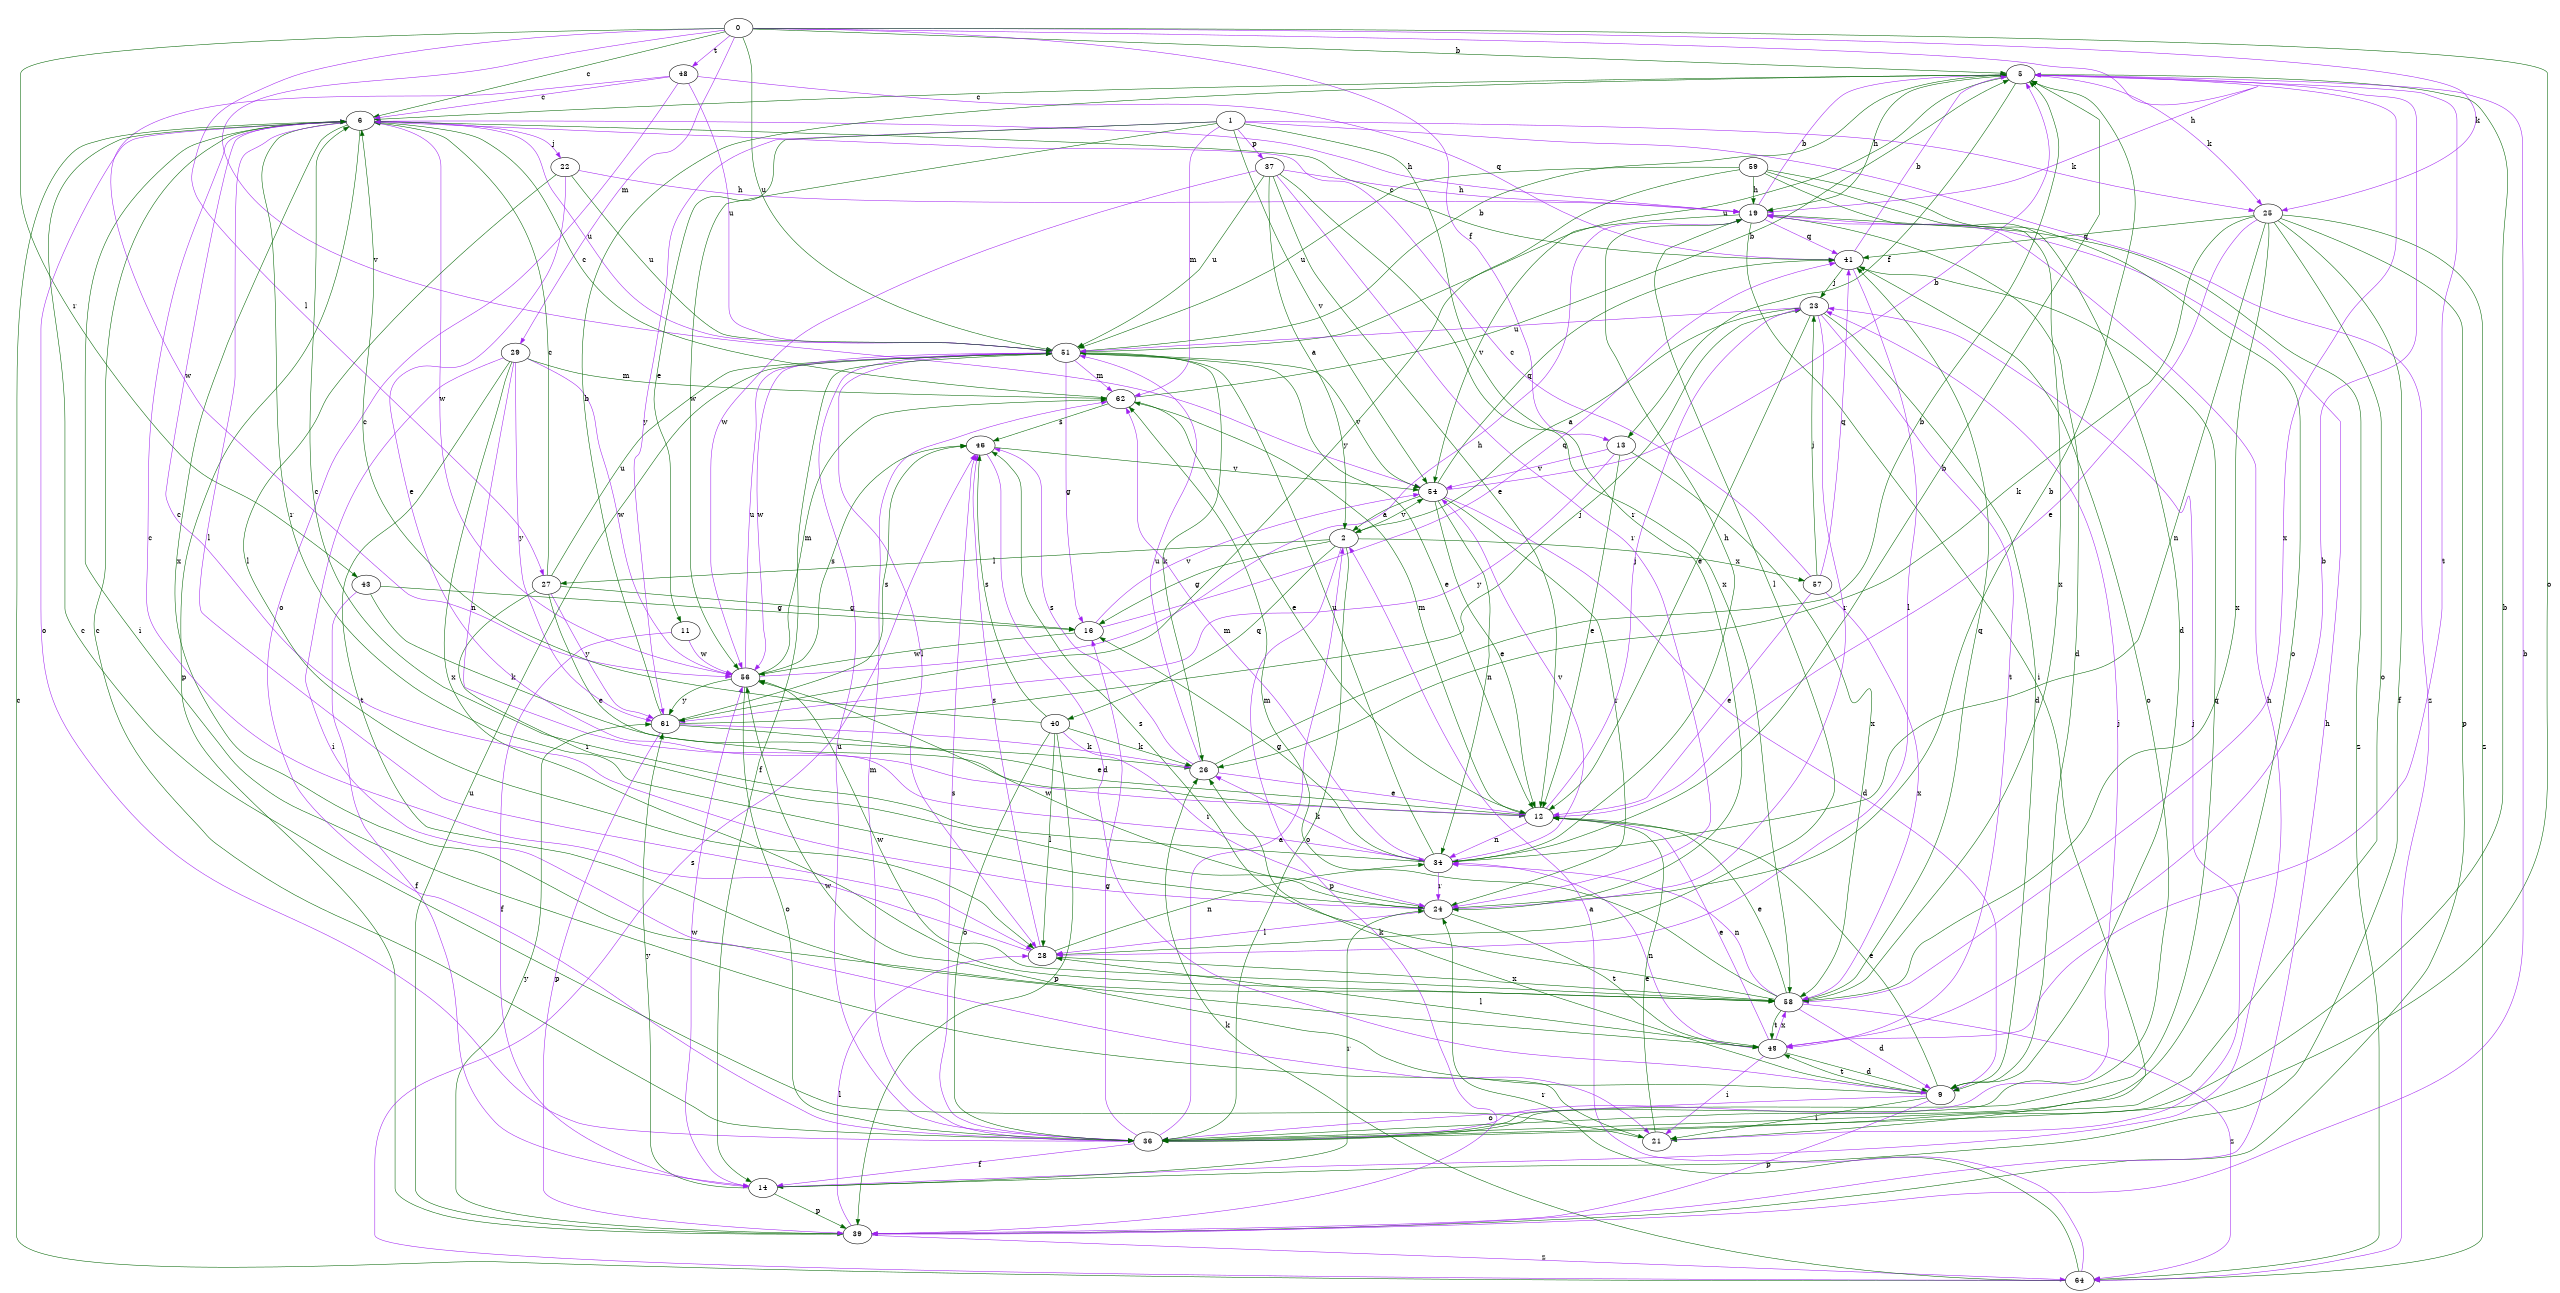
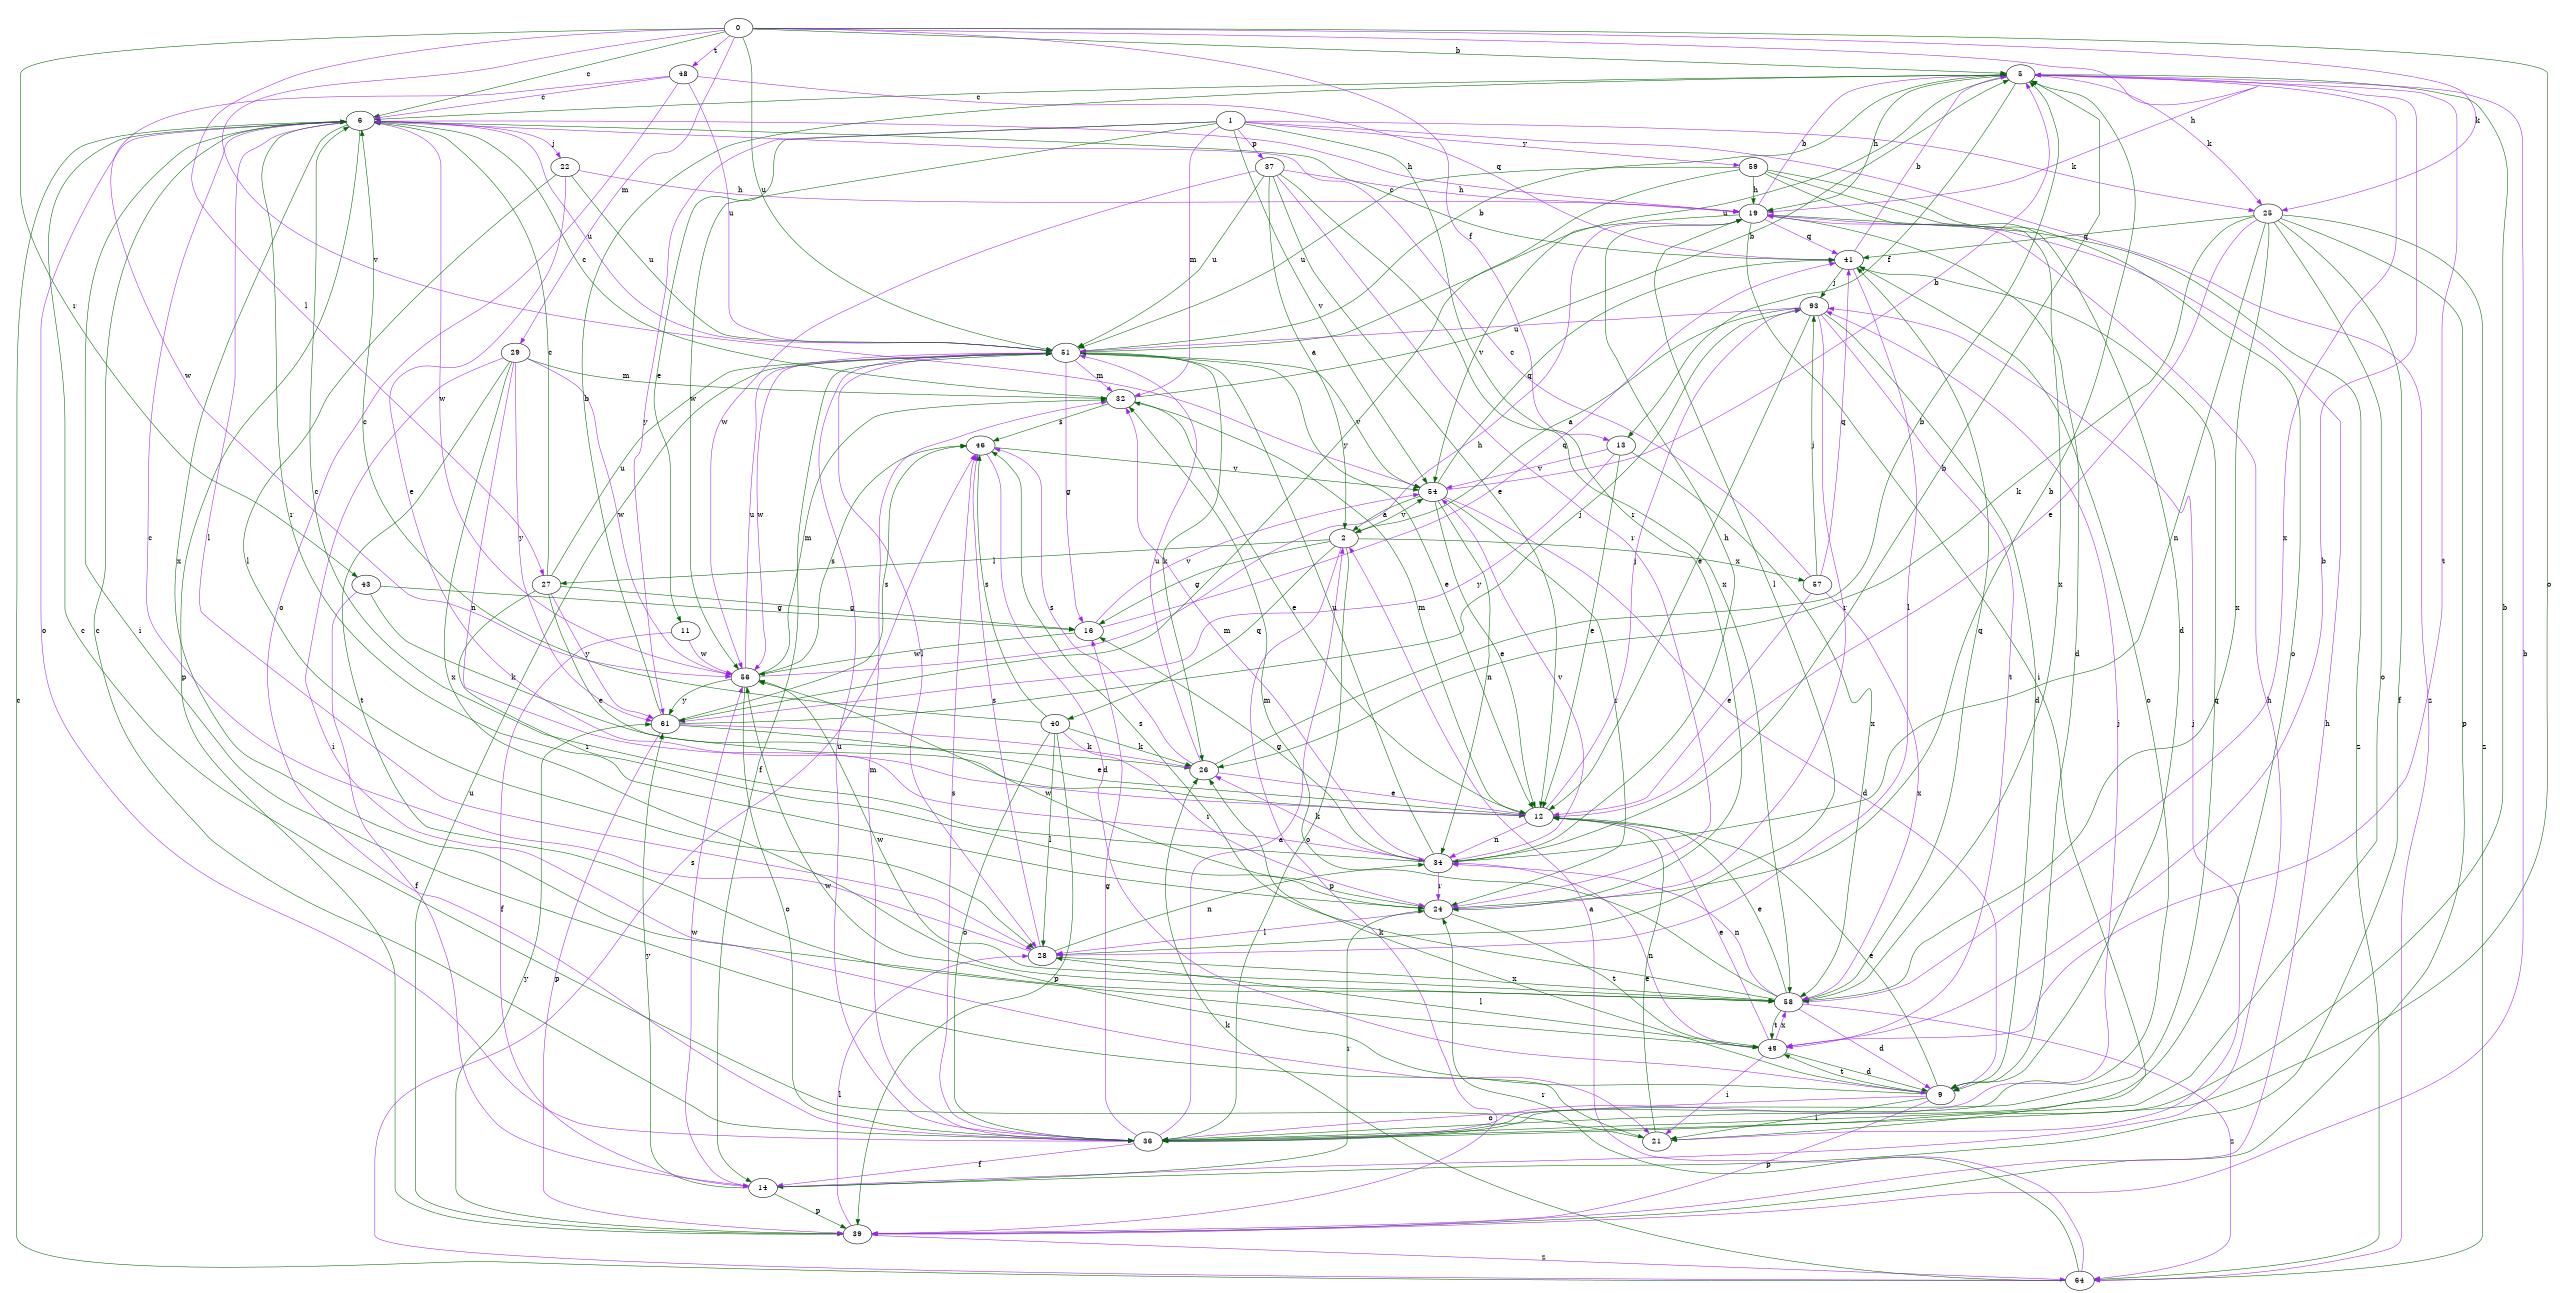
none -> (1489, 144)
(1814, 306) -> (1814, 306)
(1121, 399) -> (1121, 399)
(566, 757) -> none
